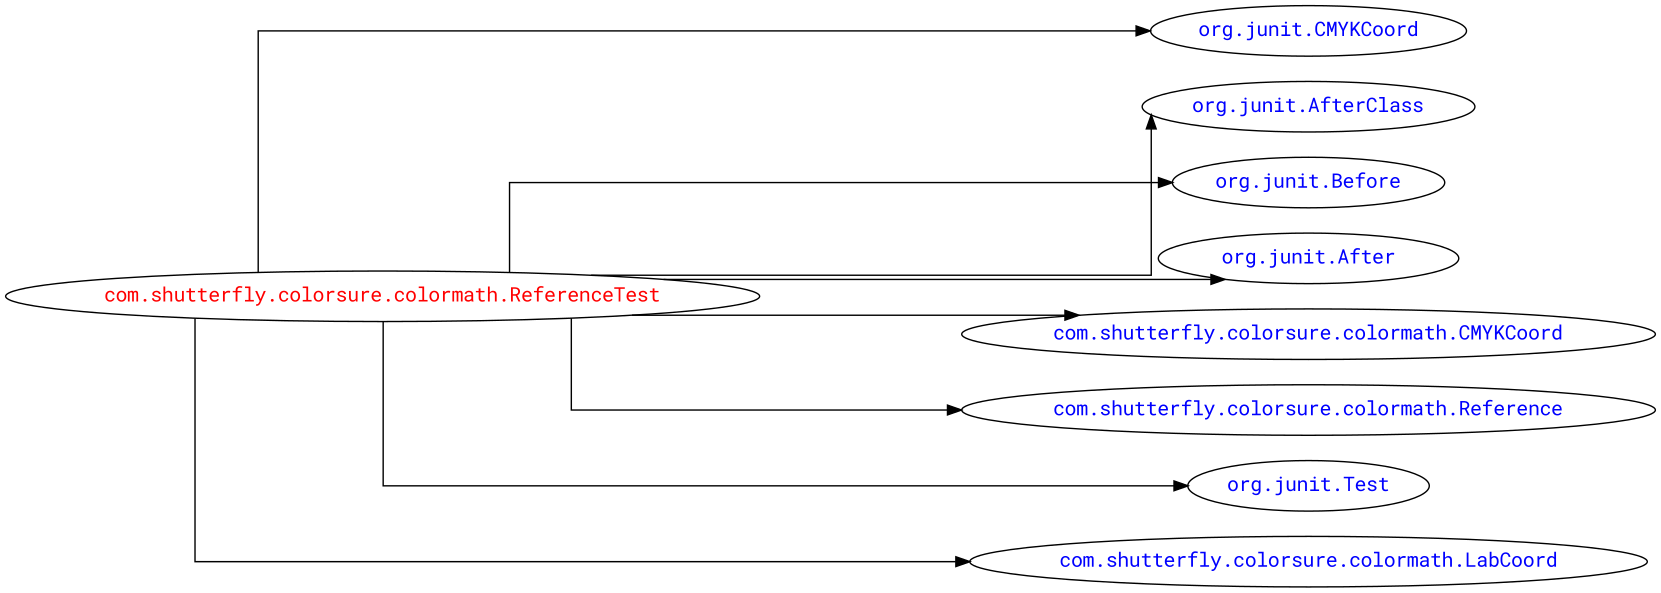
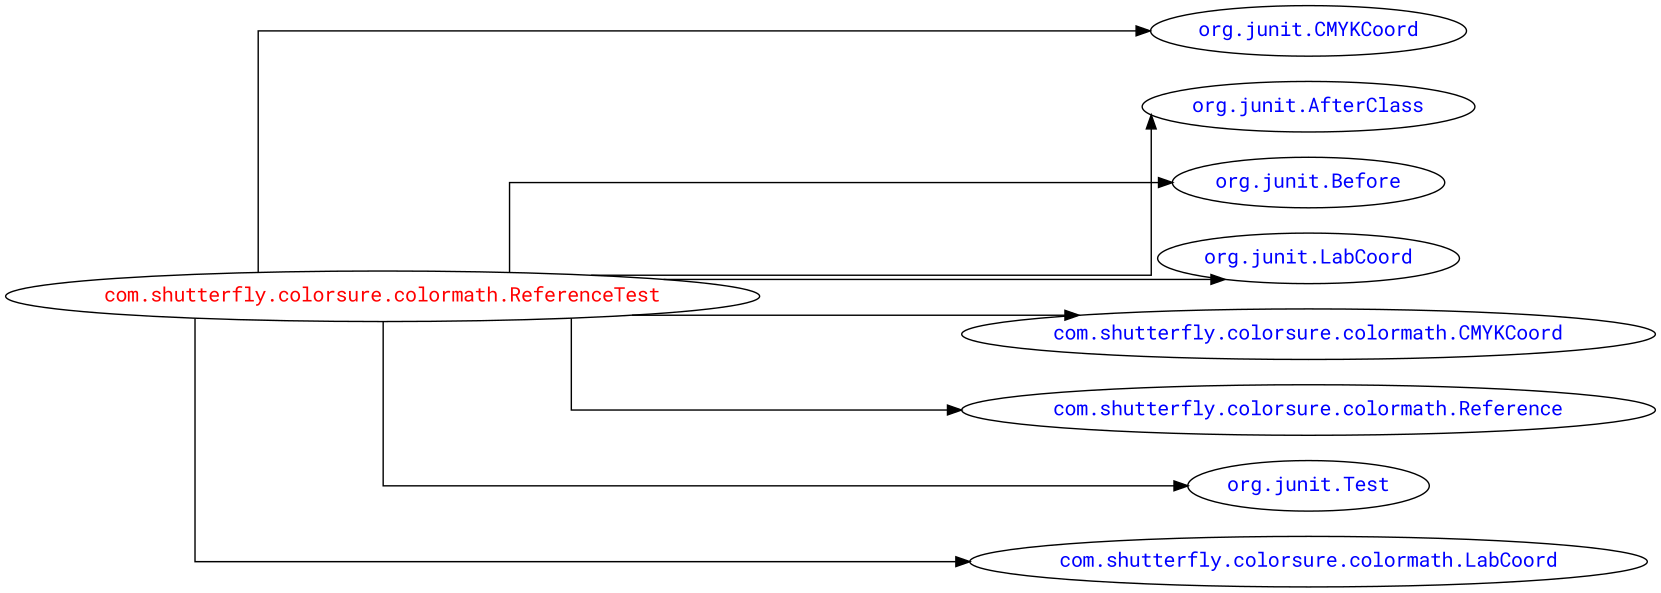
(1309, 258) -> (1309, 258)
